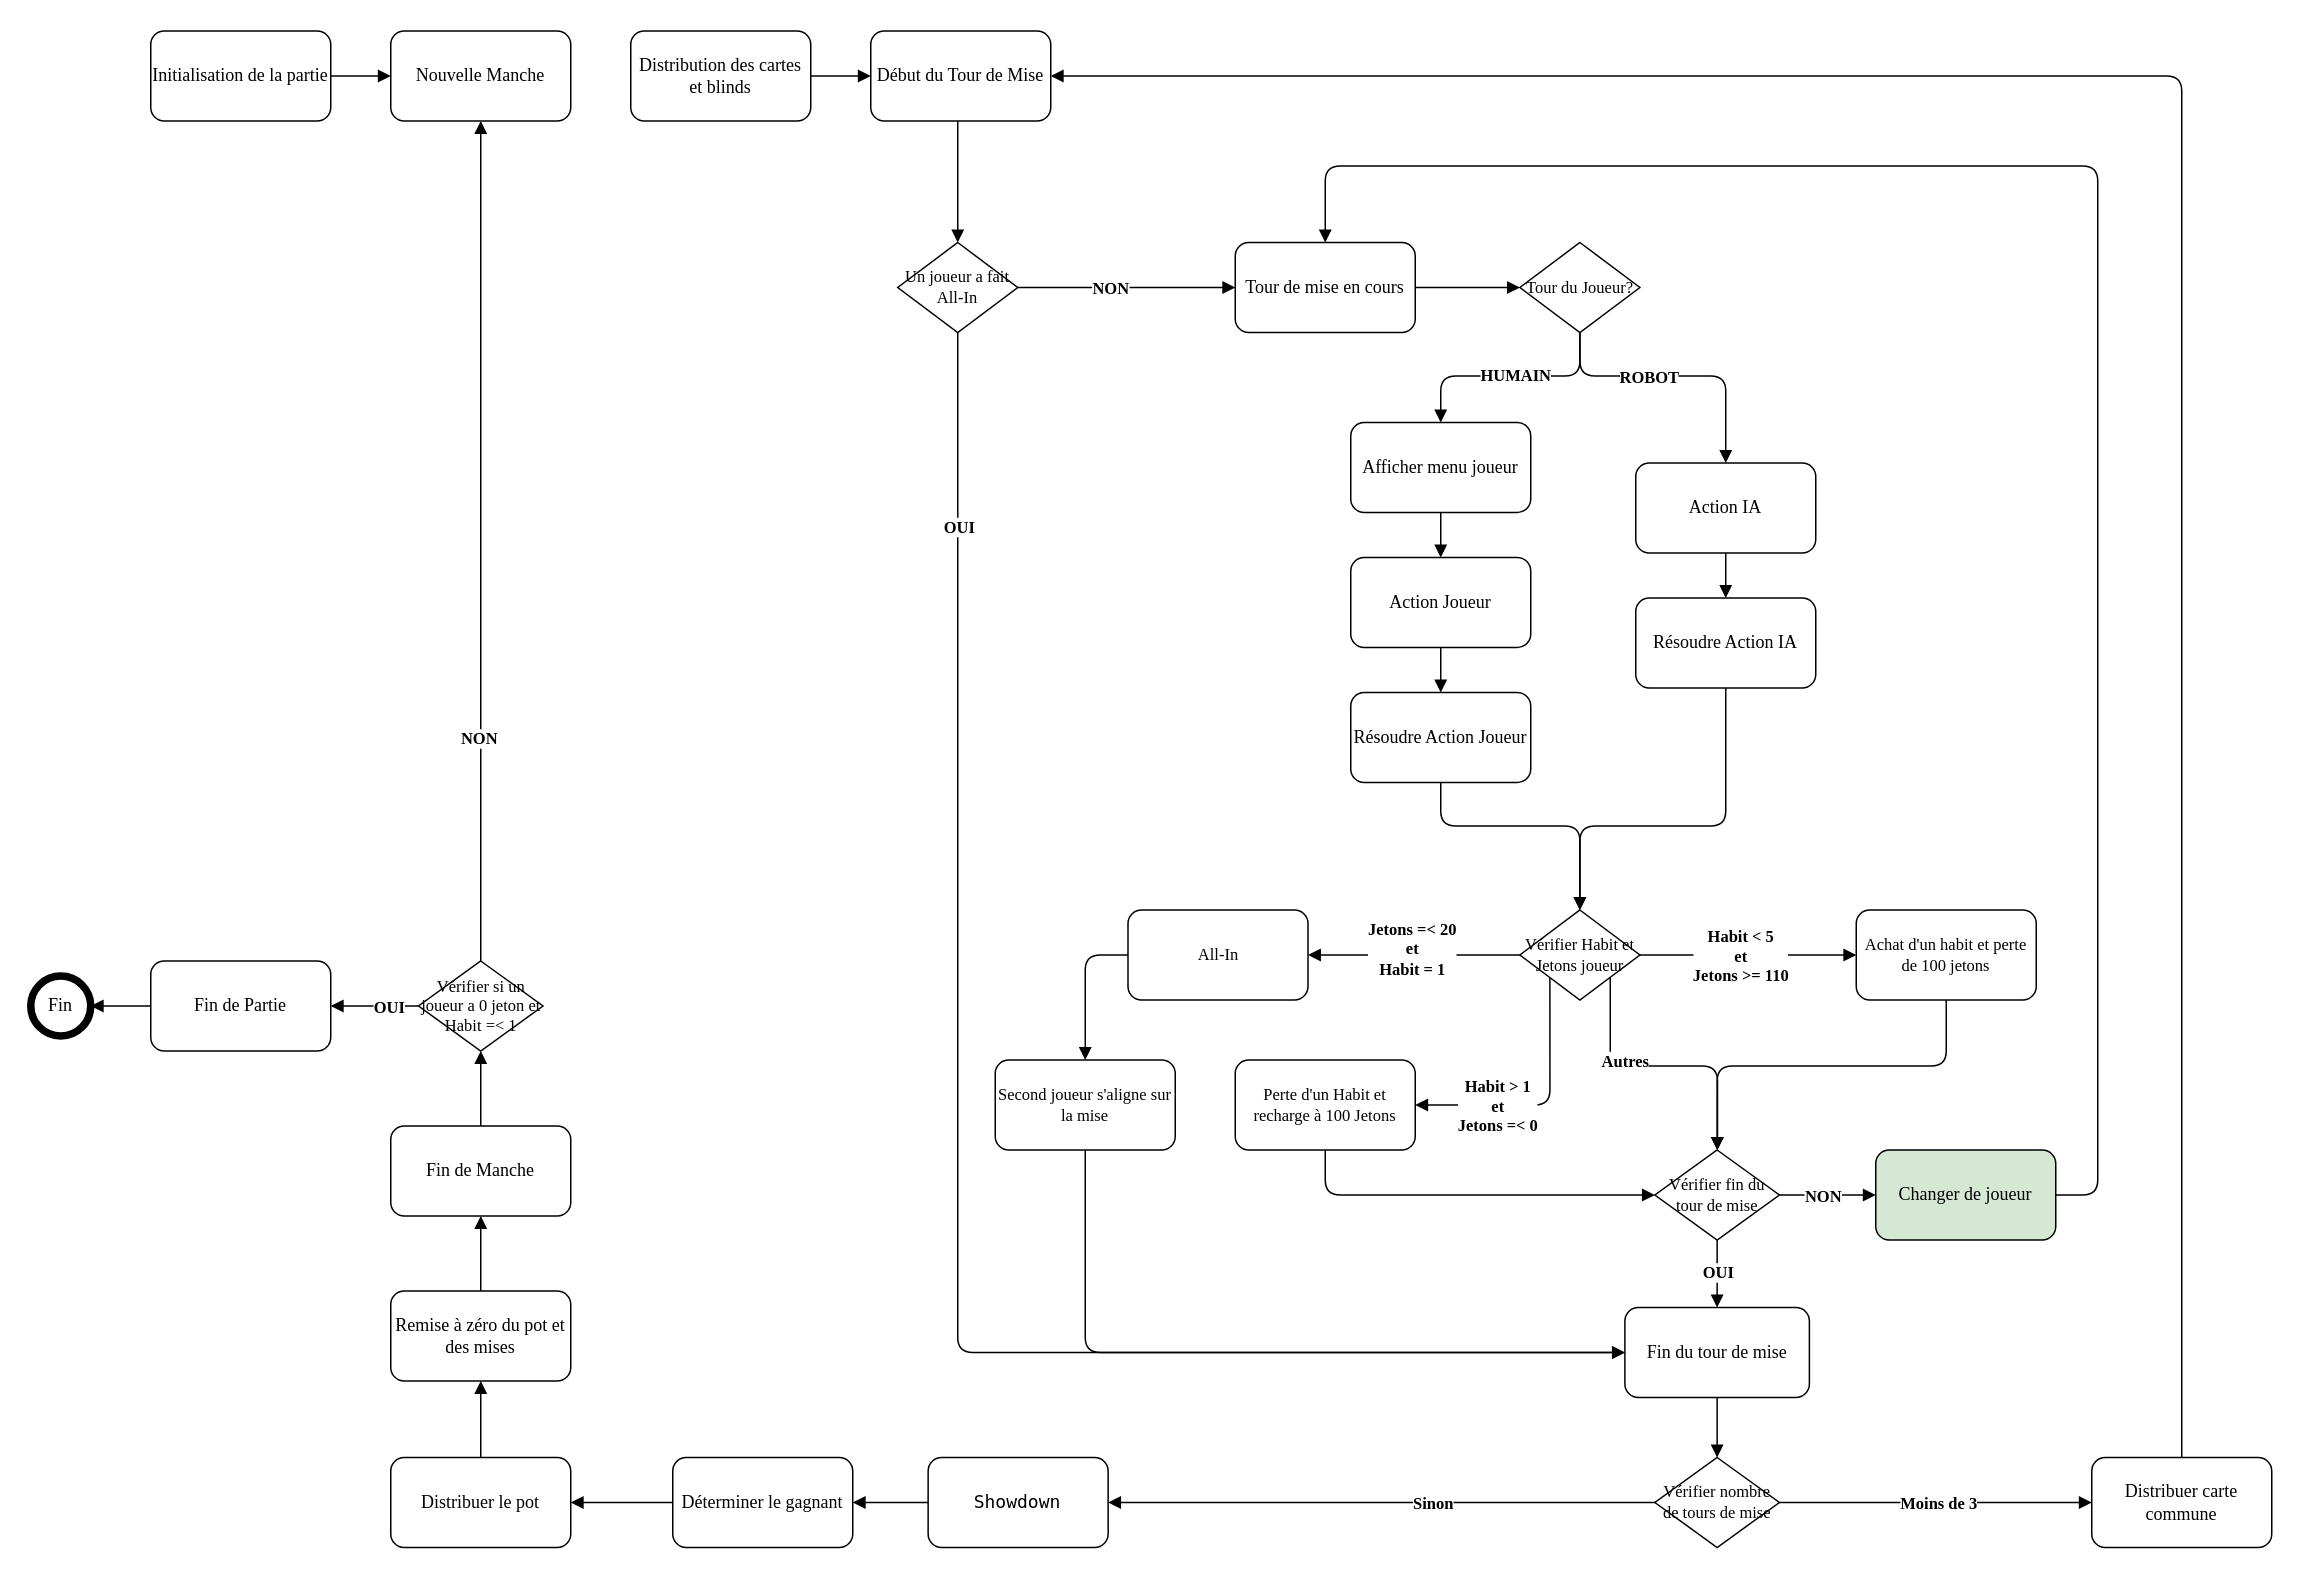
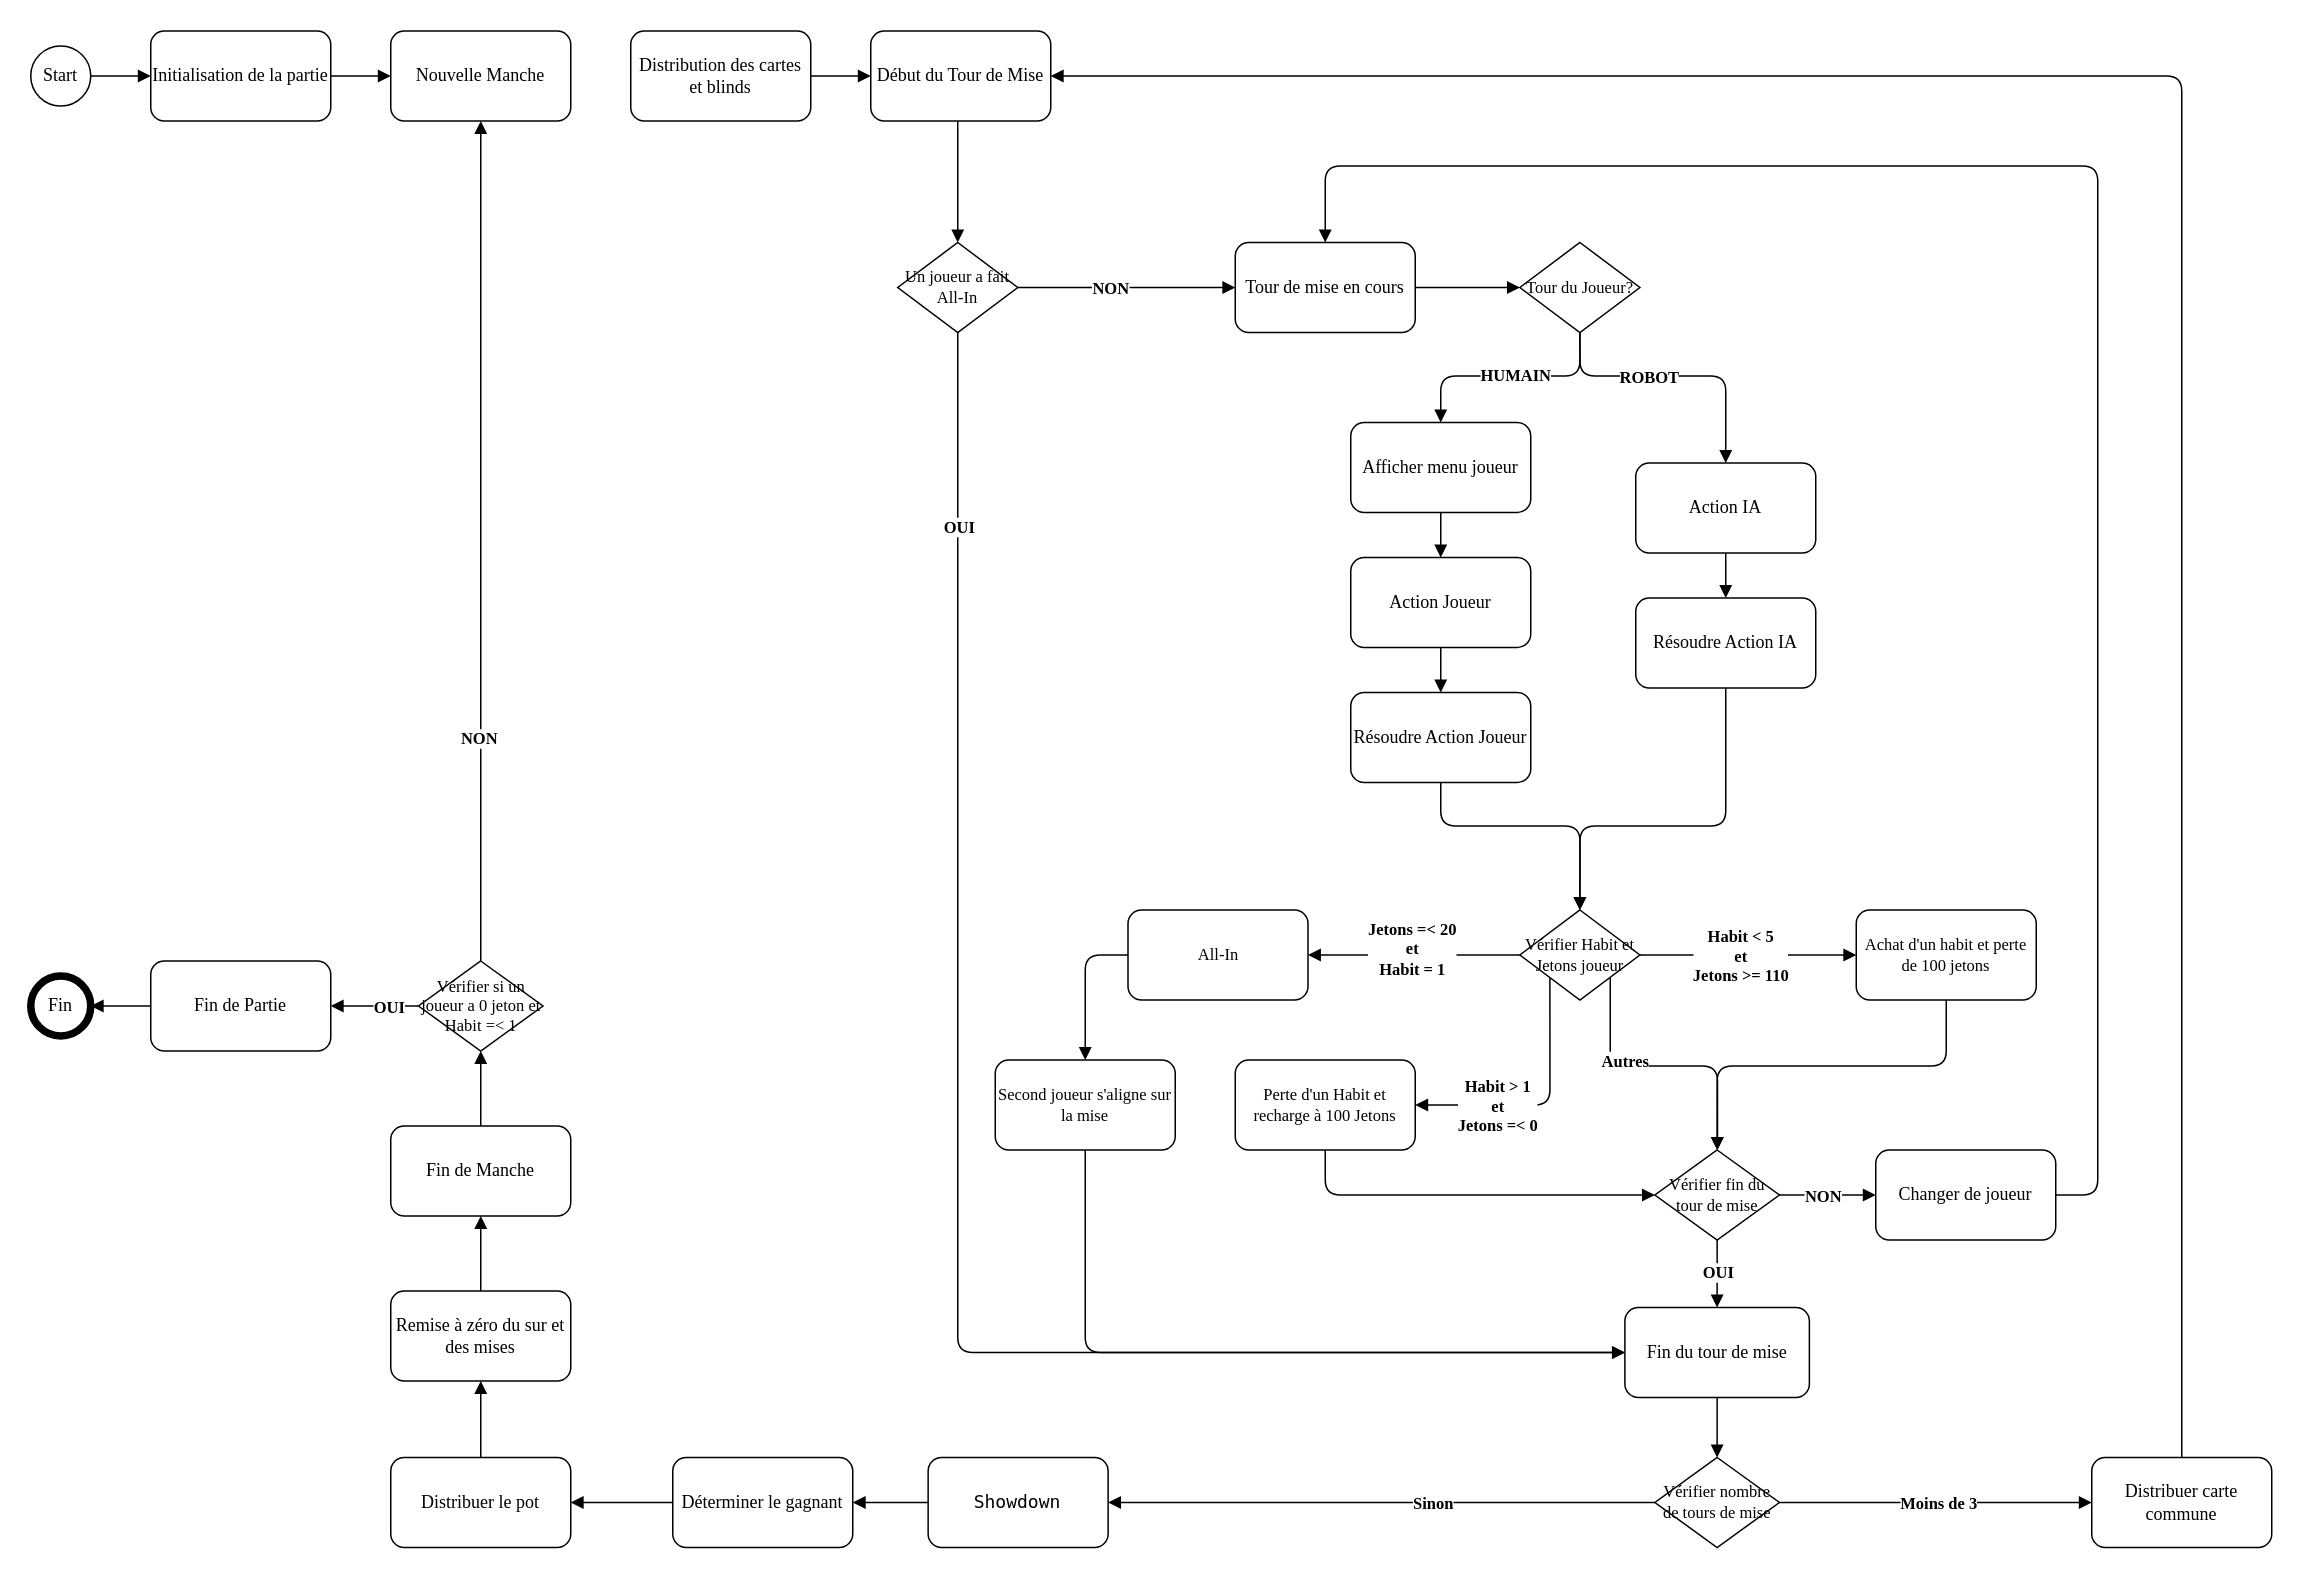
none -> (61, 76)
none -> (114, 76)
(1966, 1195) -> (1966, 1195)
(481, 1336) -> (481, 1336)
